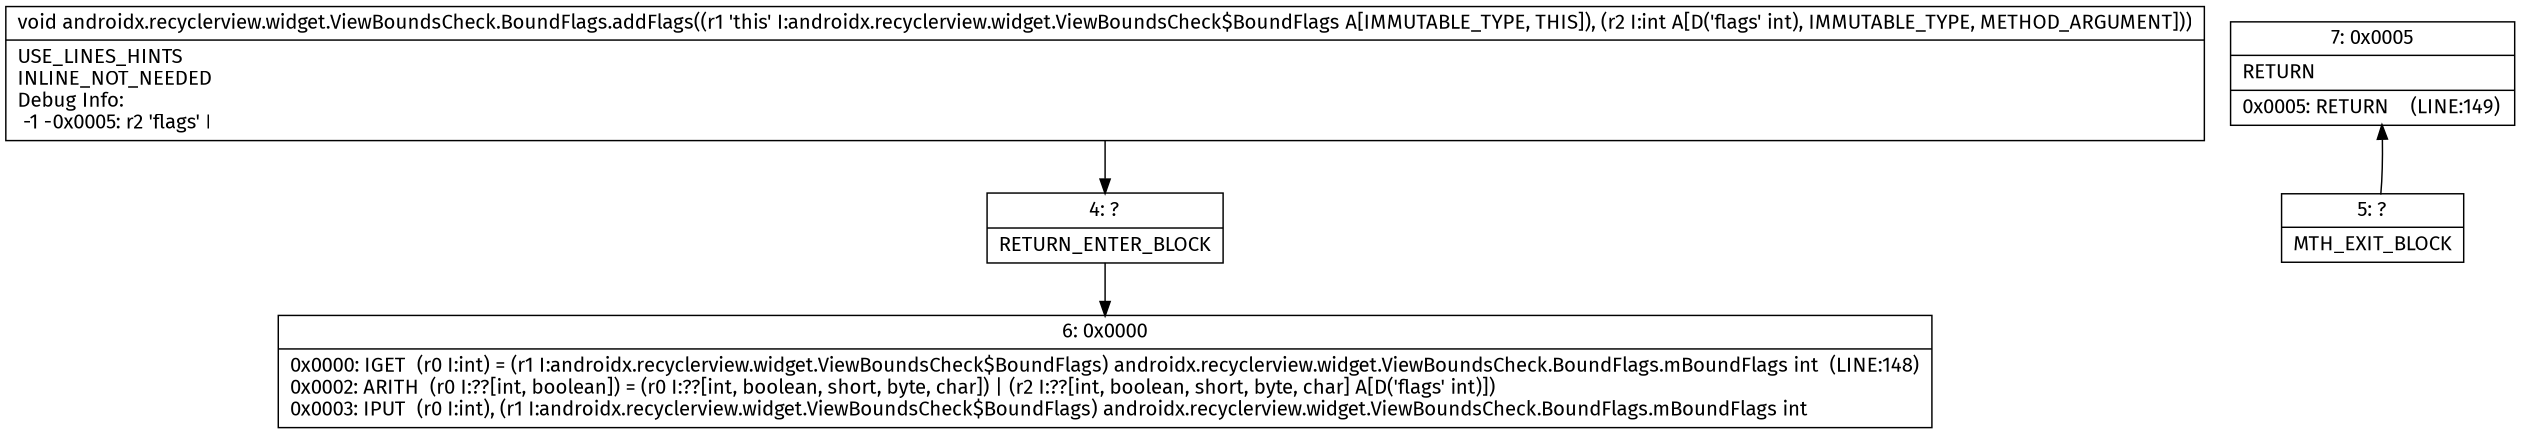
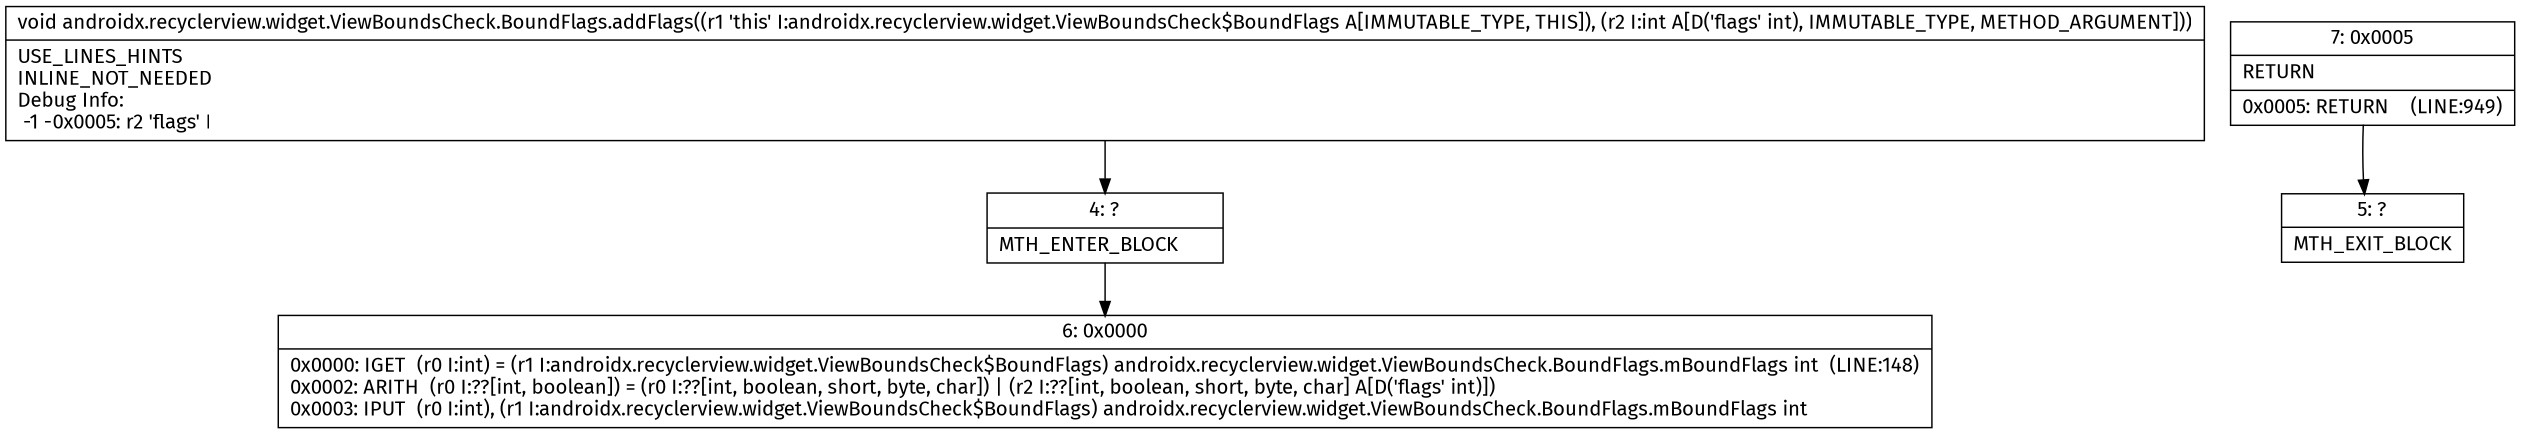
(2372, 107) -> (2373, 107)
(2382, 167) -> (2363, 152)
(1105, 245) -> (1089, 245)
